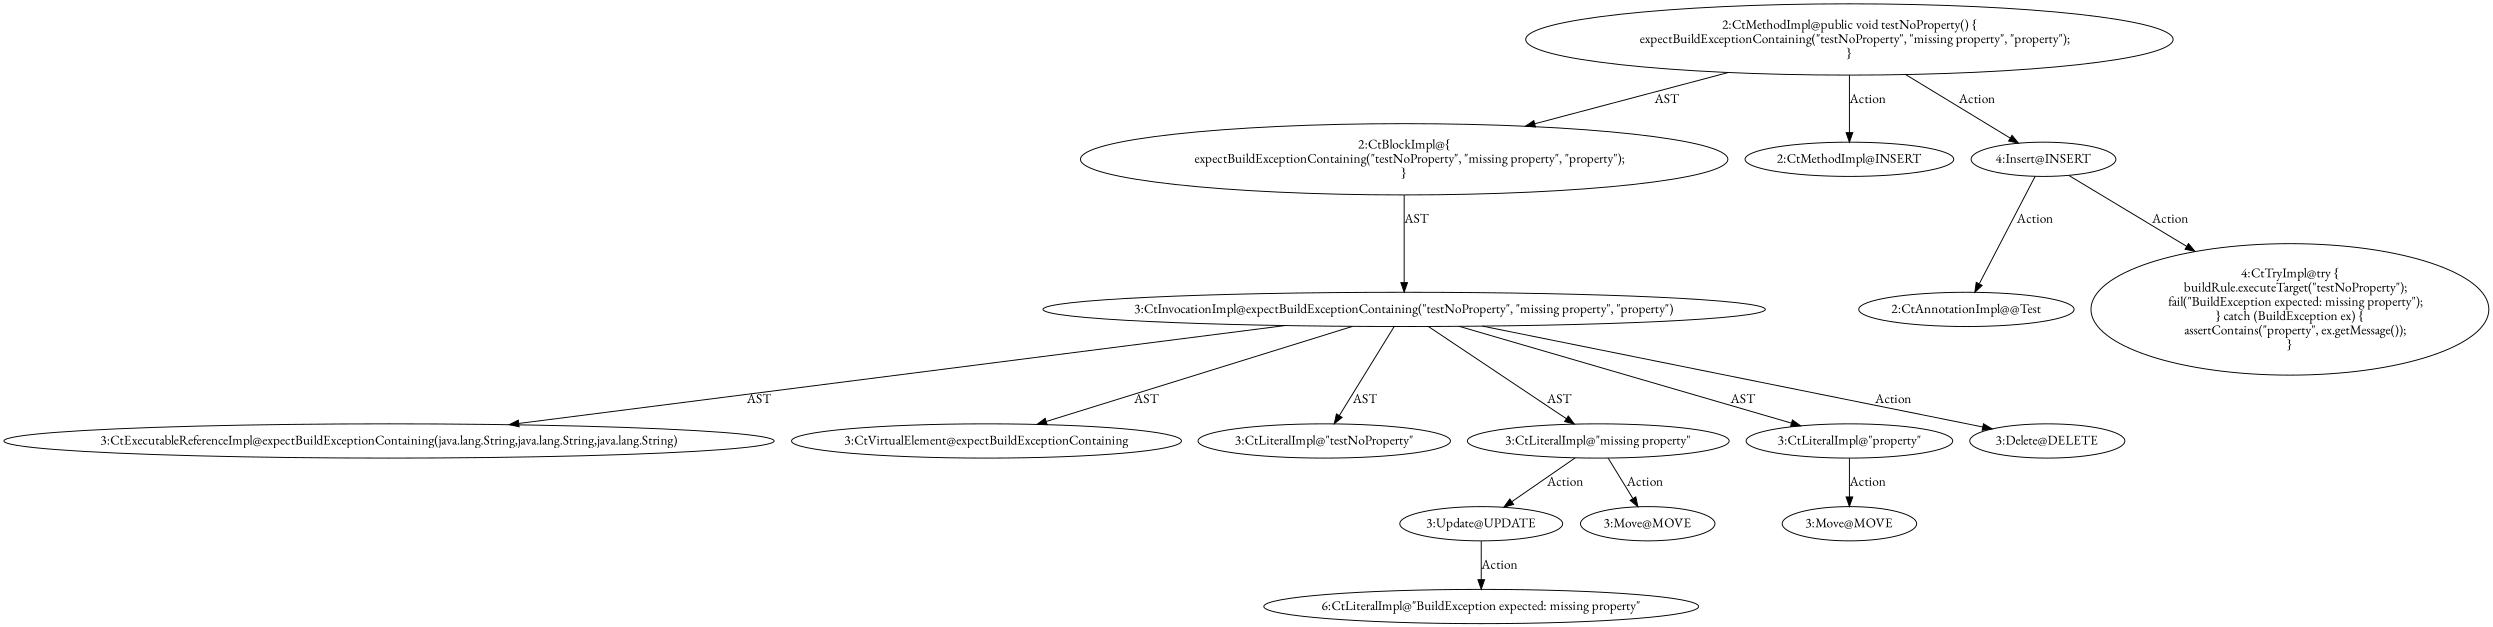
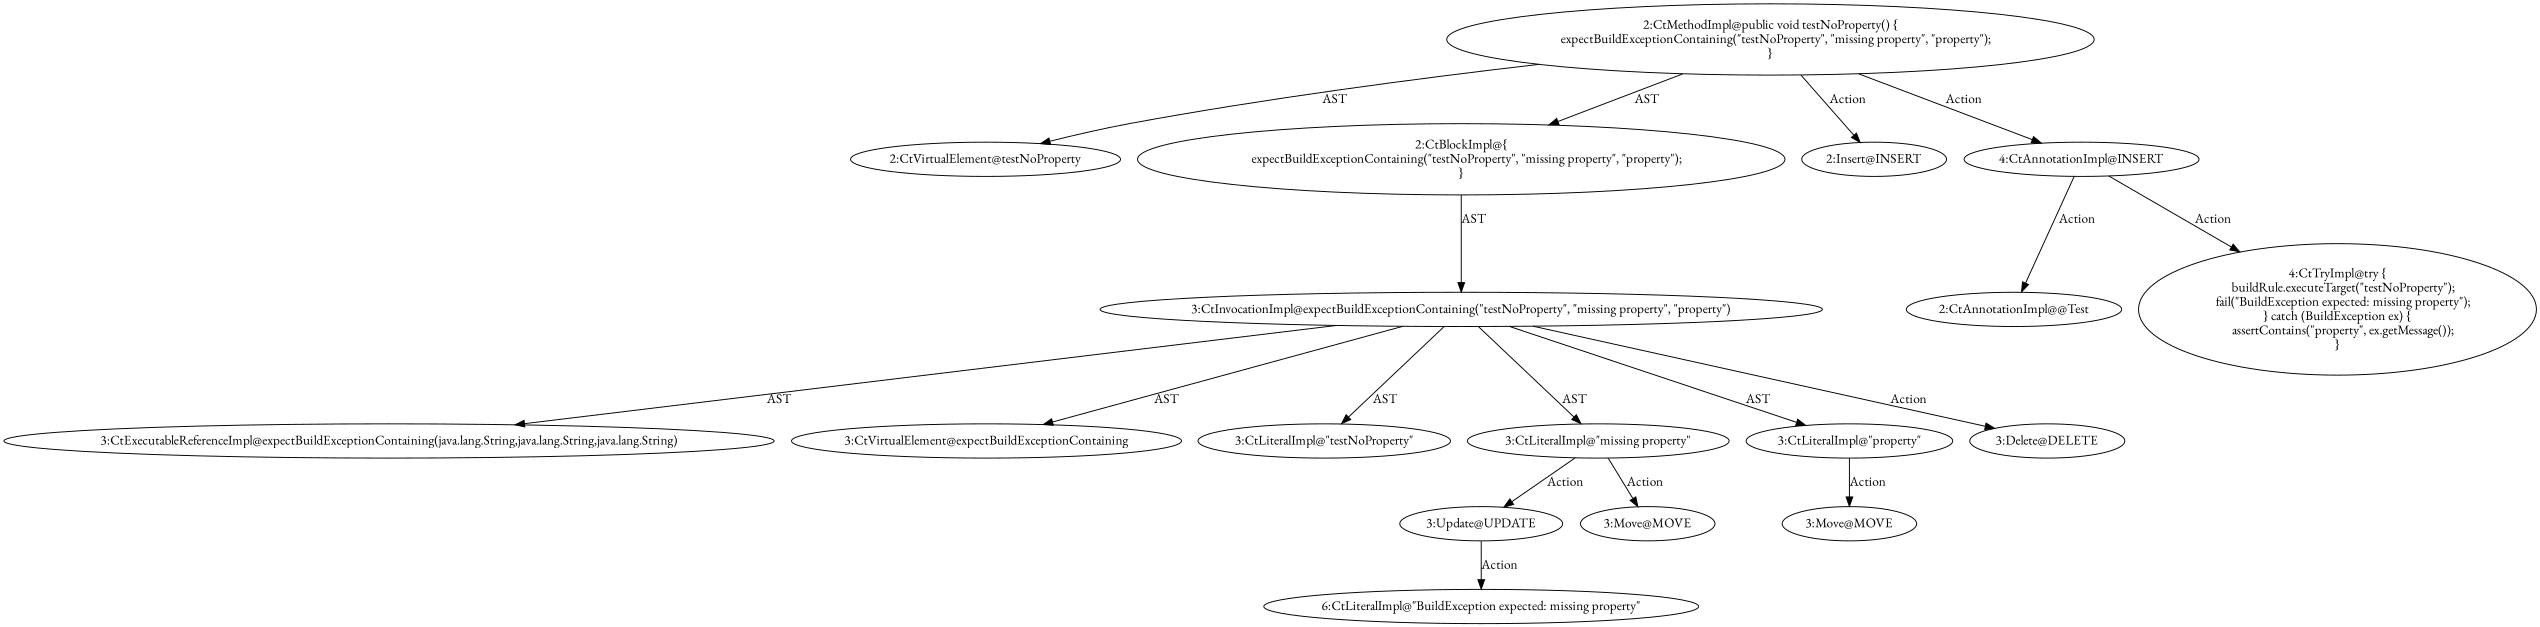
none -> (986, 159)
(1849, 159) -> (1874, 159)
(2043, 159) -> (2082, 159)
